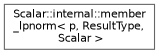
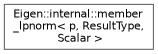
(79, 27) -> (79, 27)
